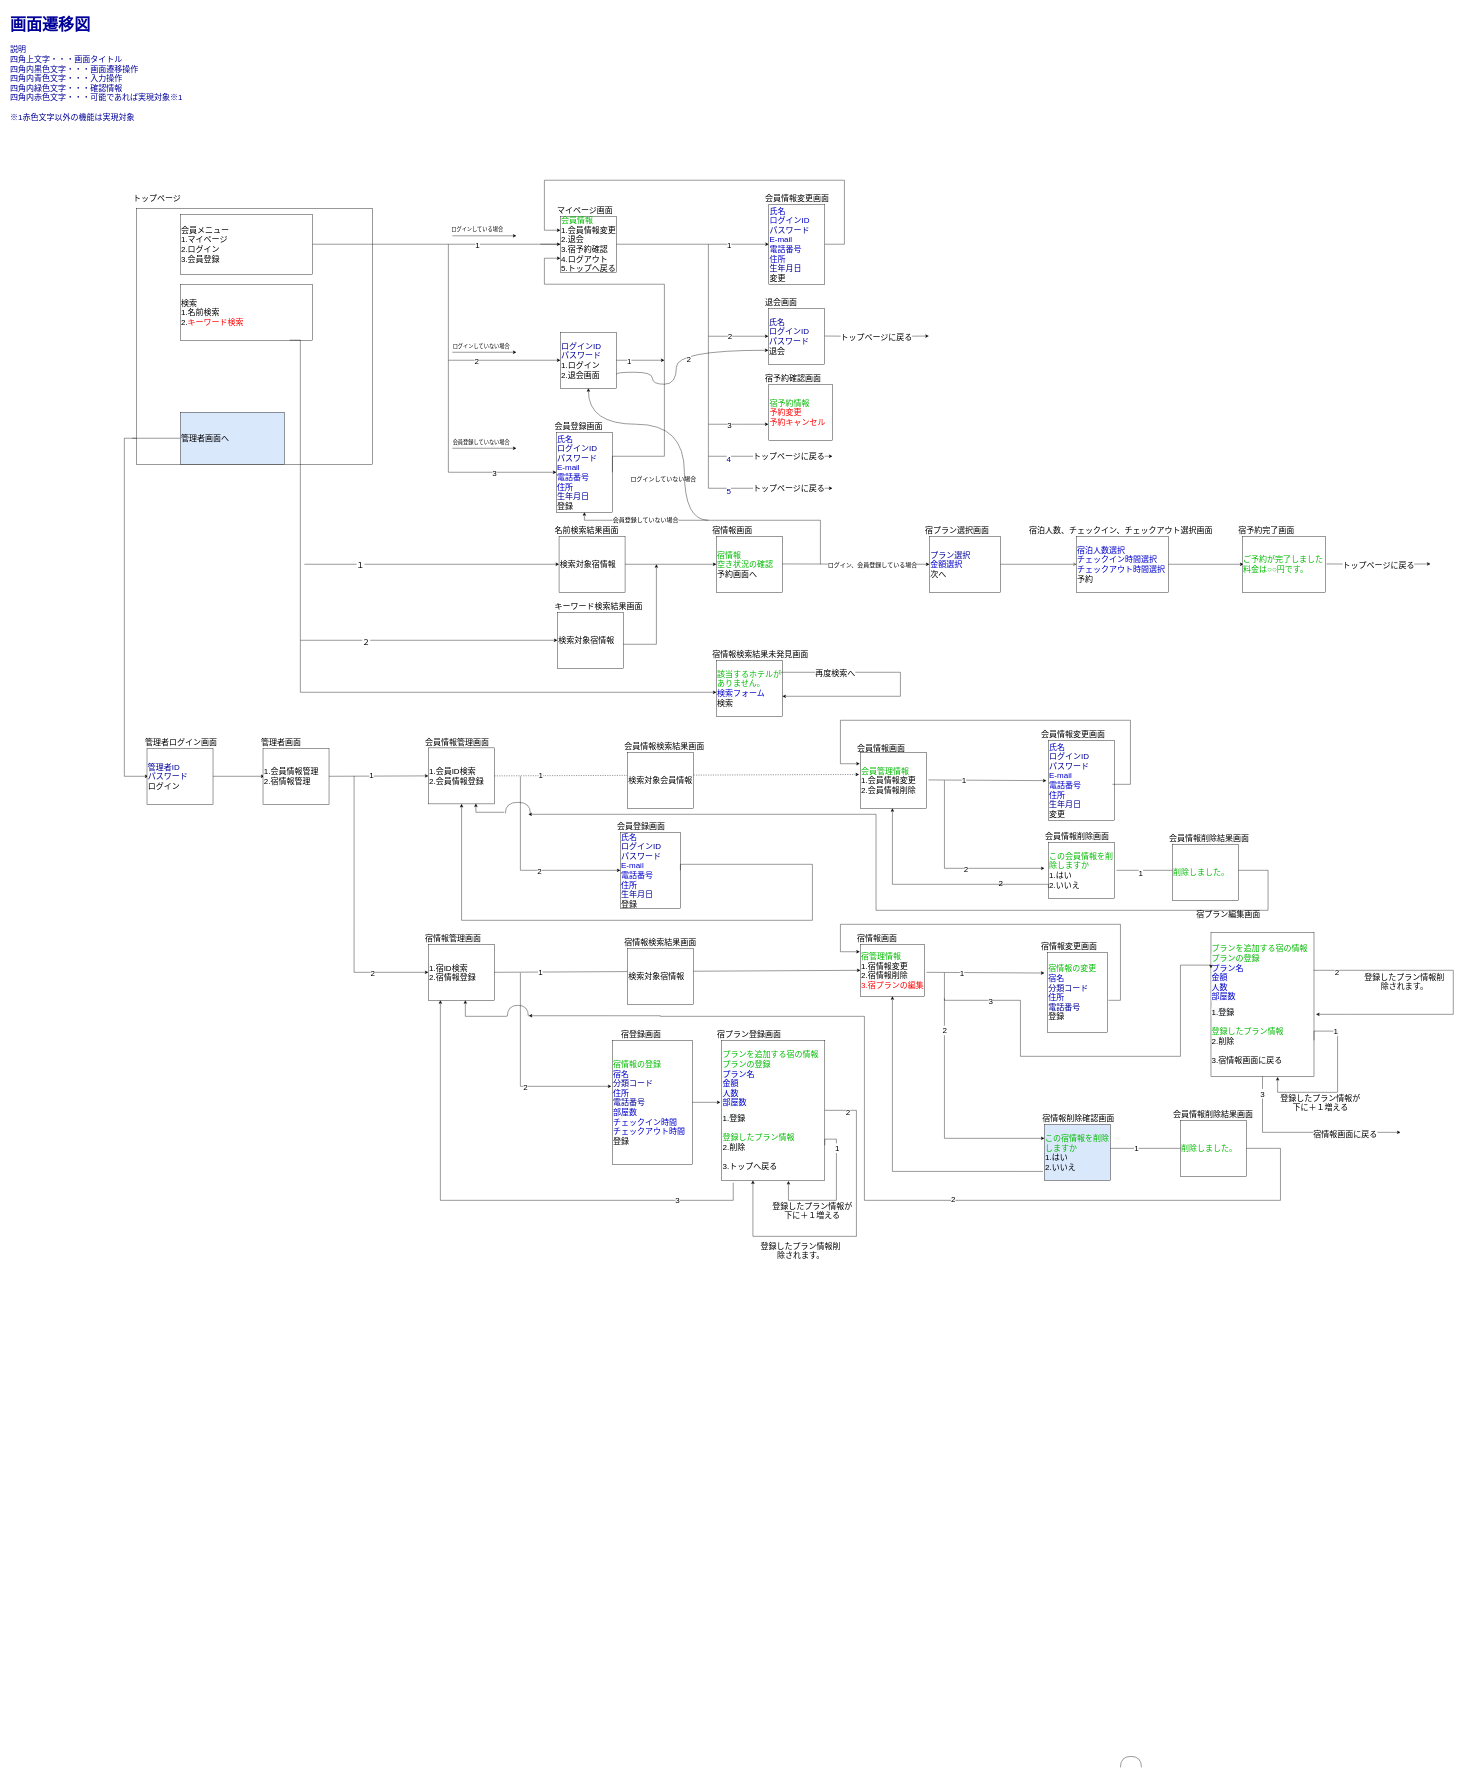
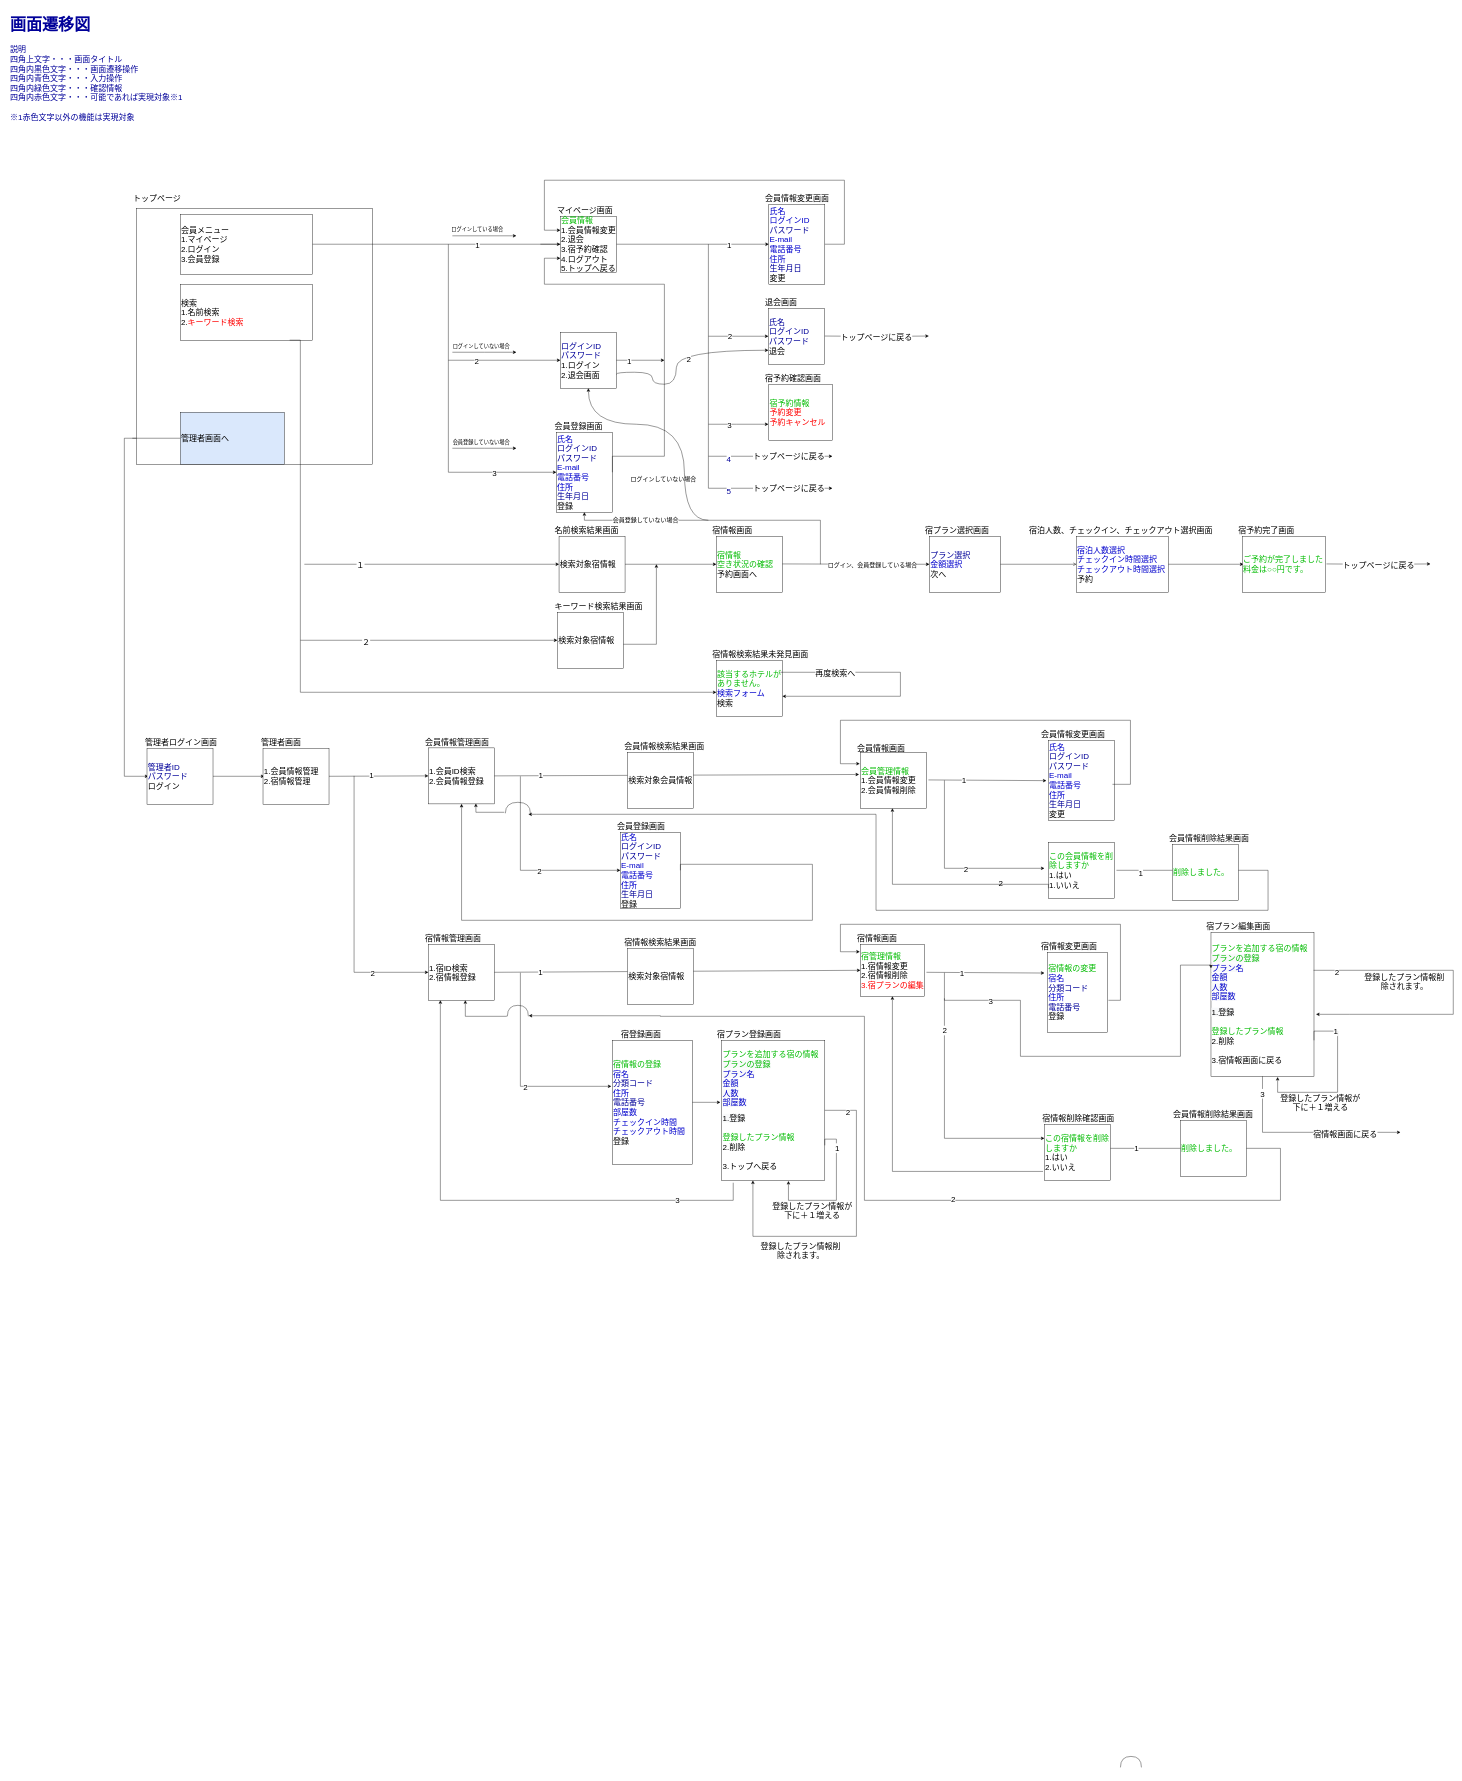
(561, 776) -> (561, 776)
(1086, 836) -> none
(1082, 870) -> (1082, 870)
(1241, 914) -> (1251, 926)
(1077, 1152) -> (1077, 1152)
